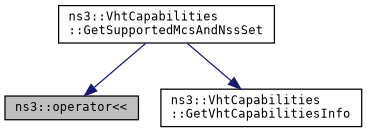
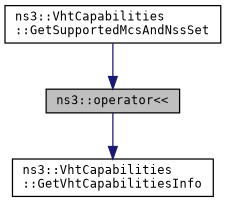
(209, 62) -> (113, 130)
